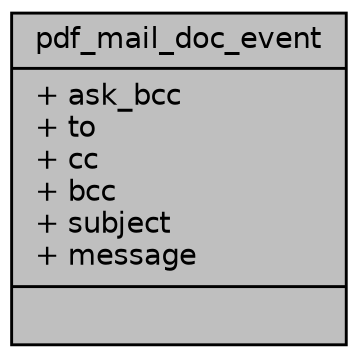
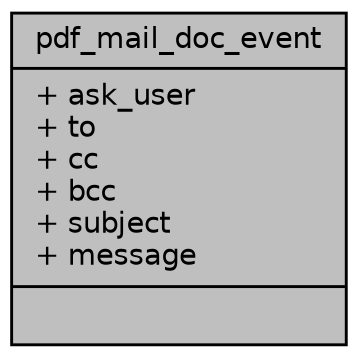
(109, 96) -> (115, 96)
